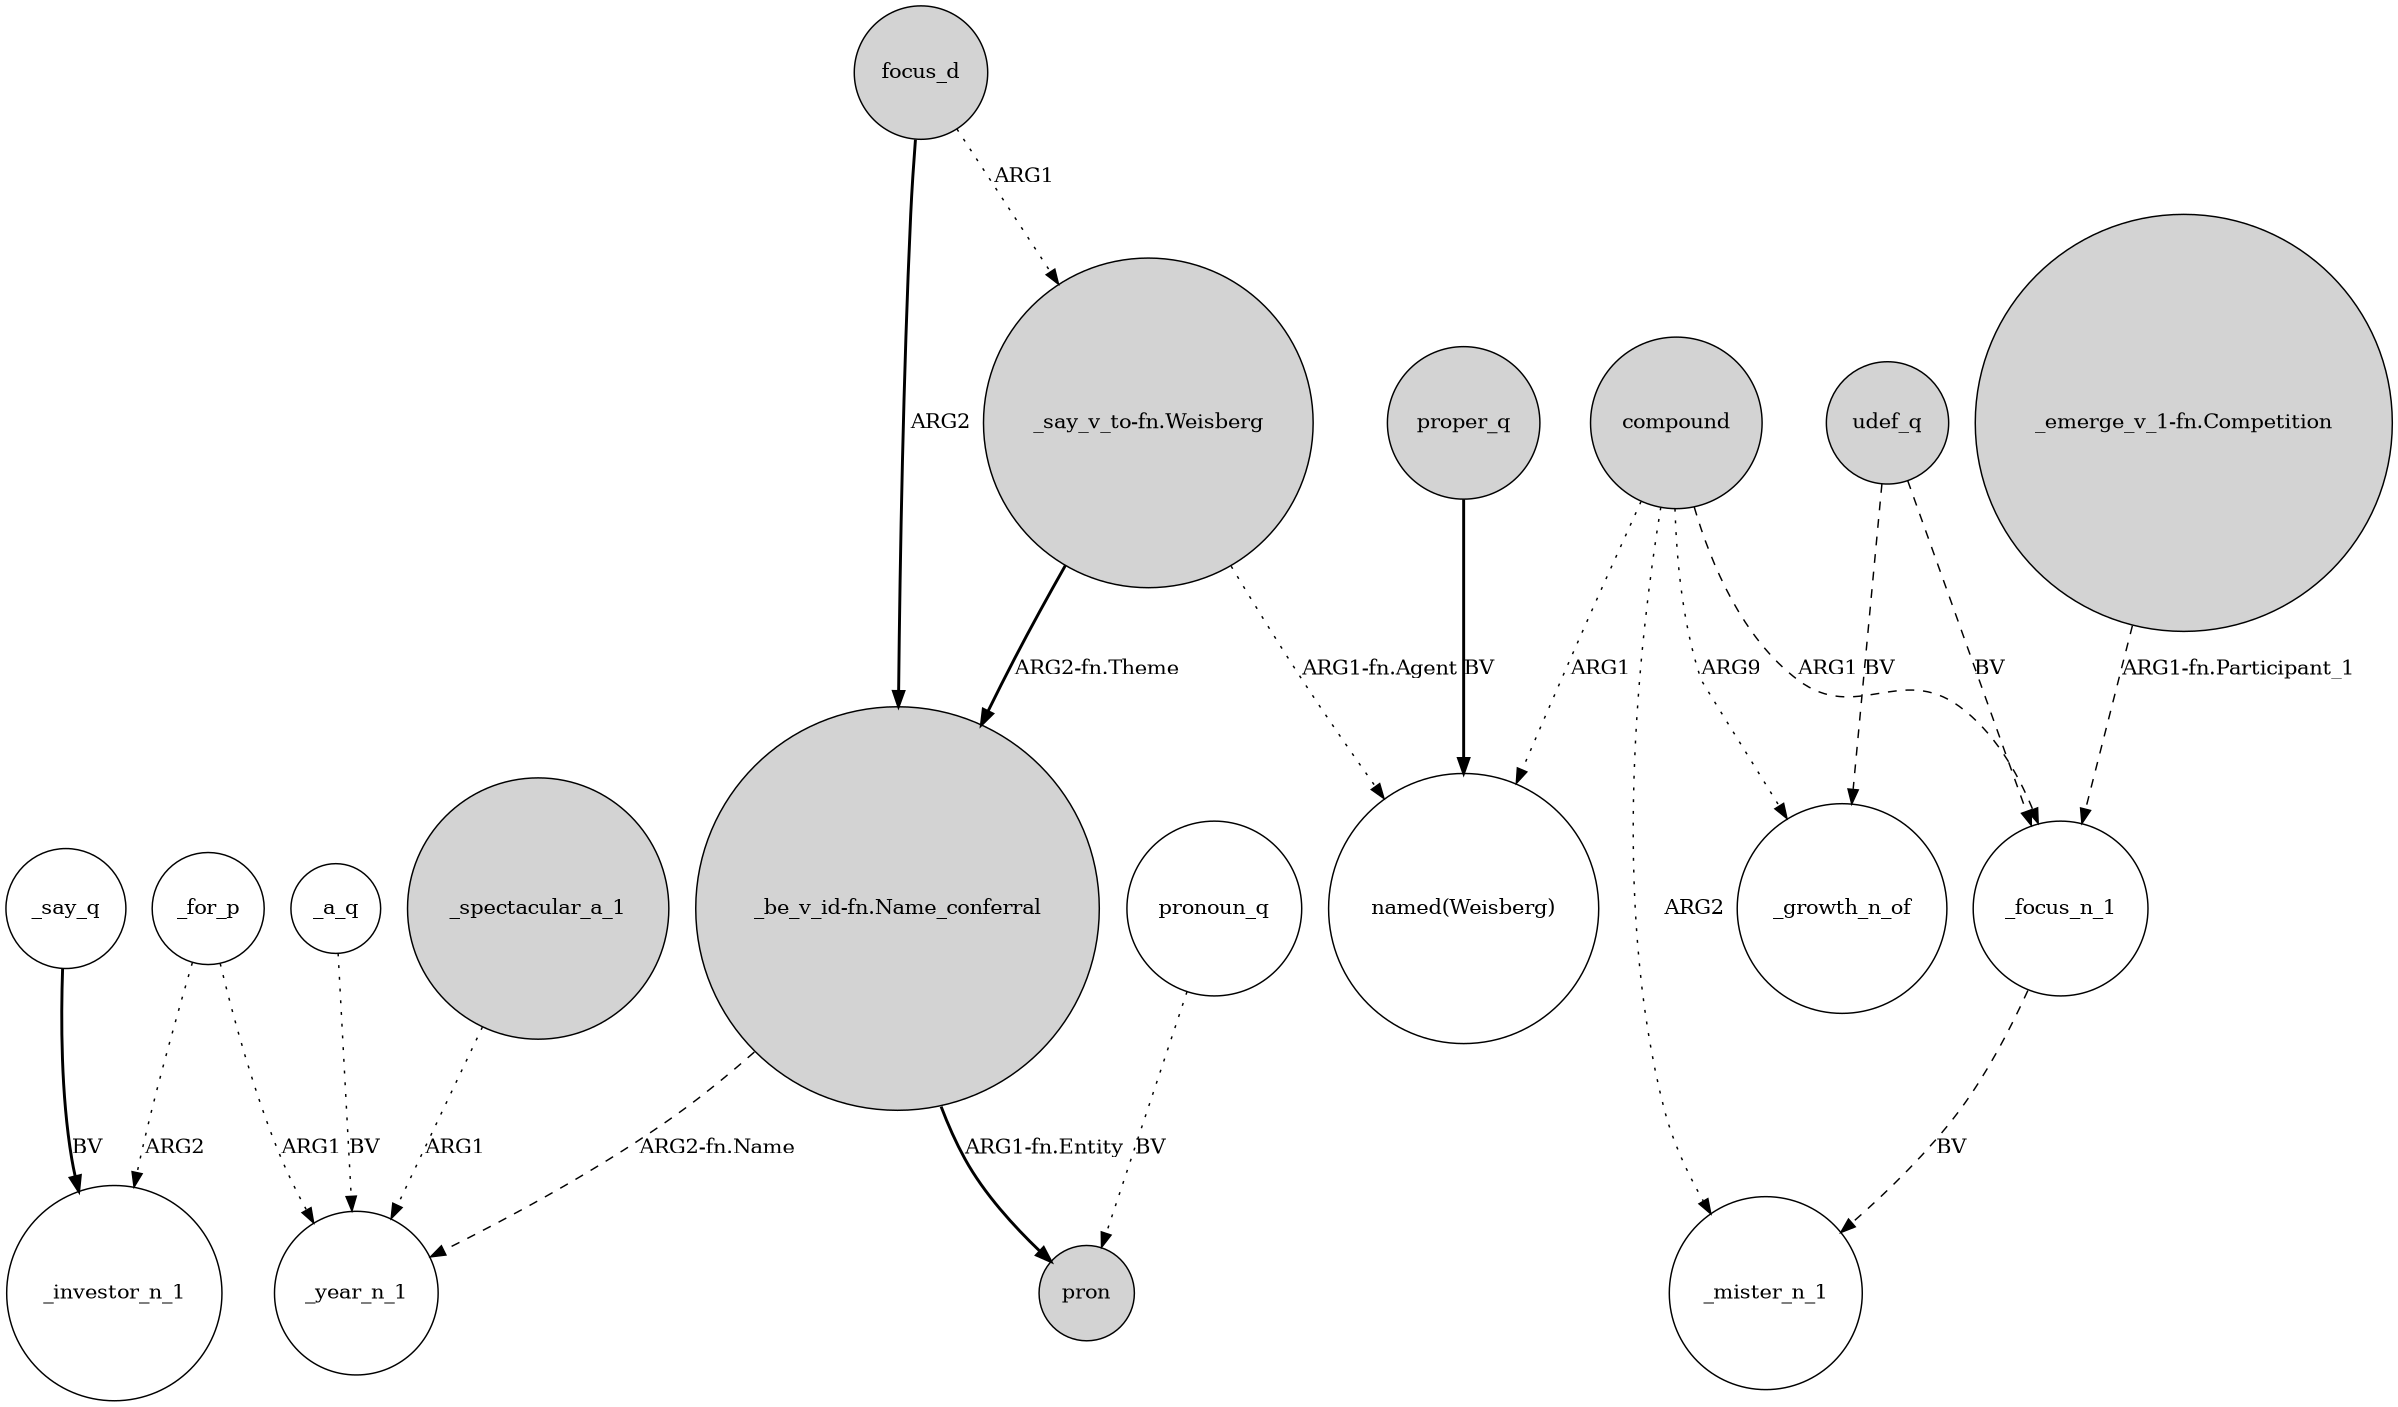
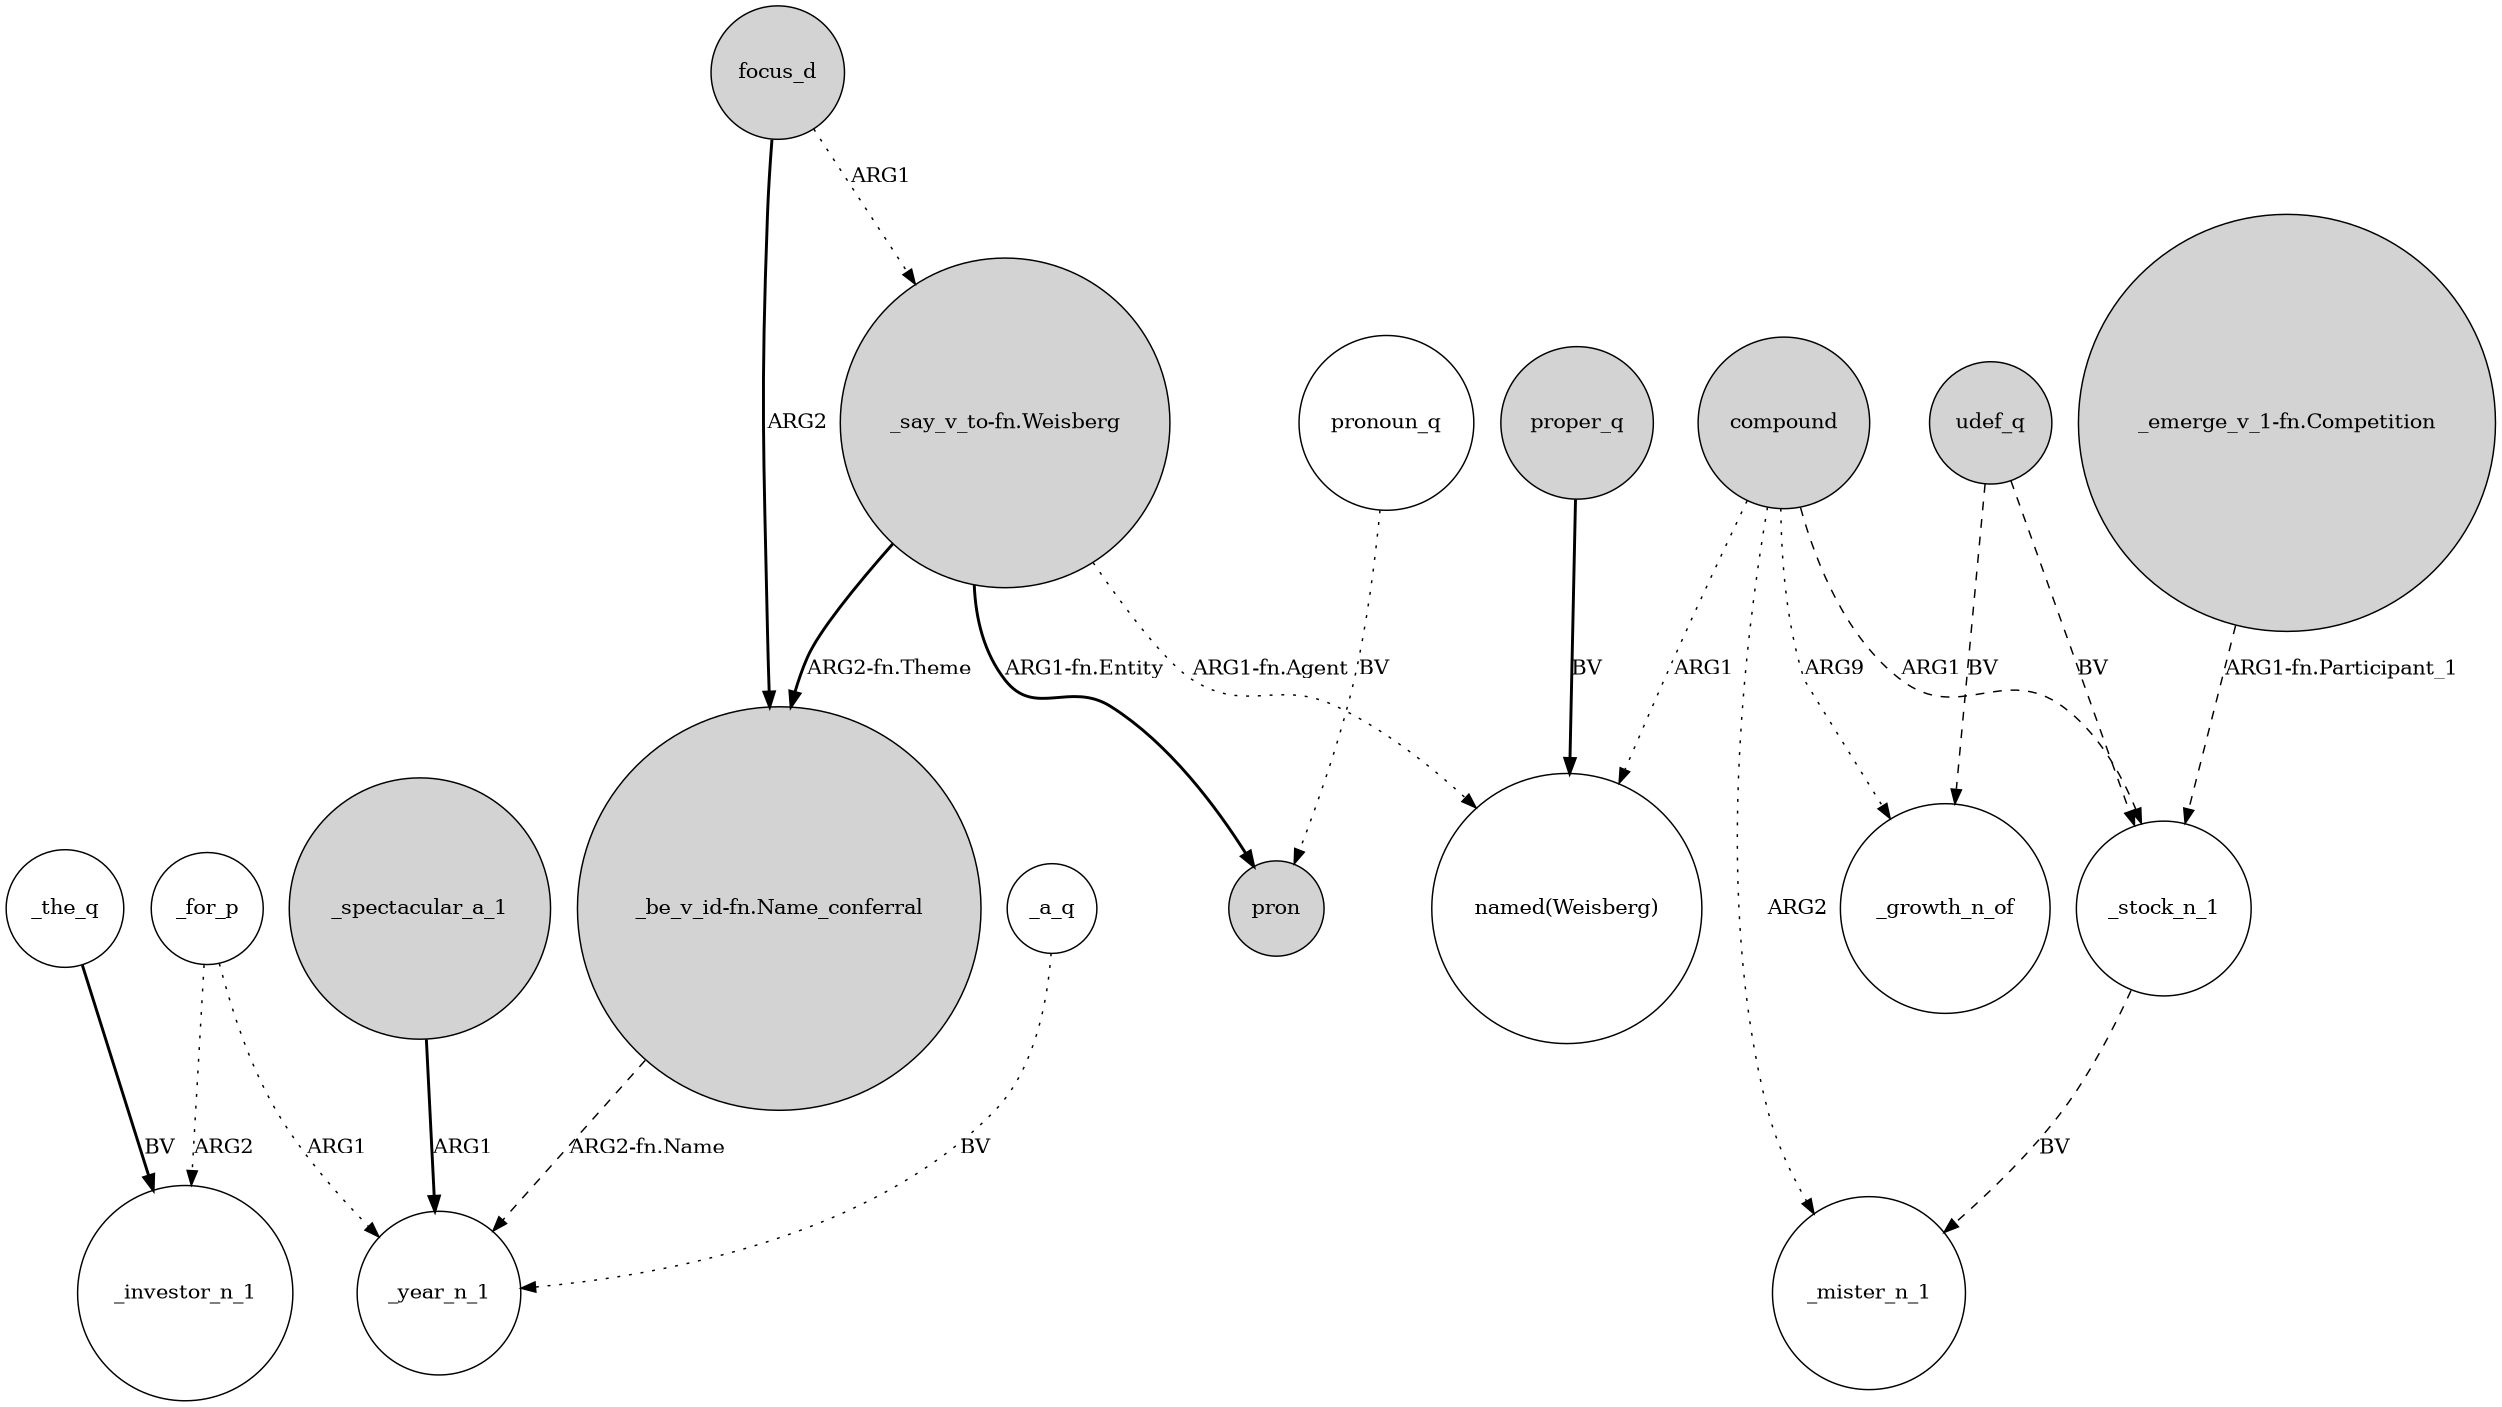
(66, 909) -> (65, 909)
(2061, 909) -> (2164, 909)
(440, 1116) -> (430, 1118)
(981, 1185) -> (1104, 704)
